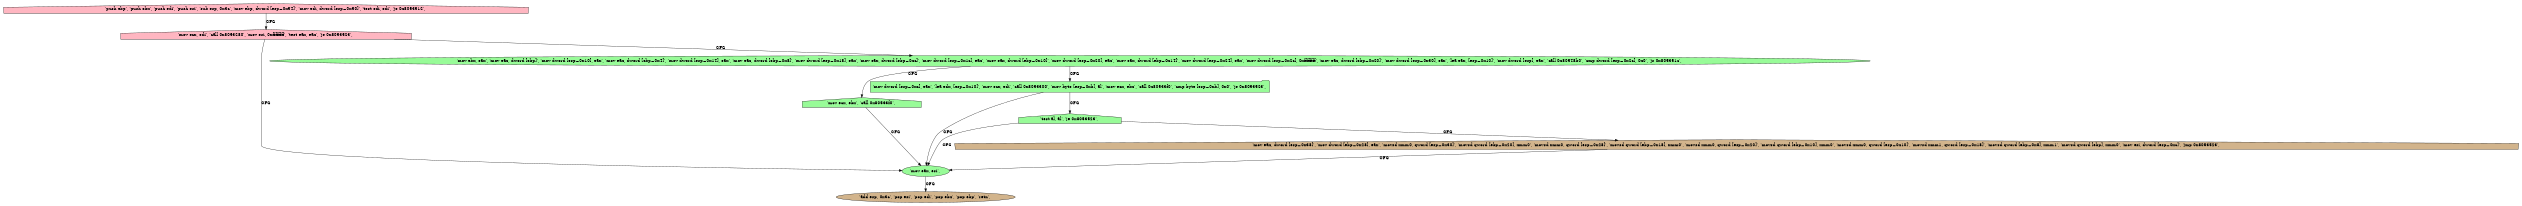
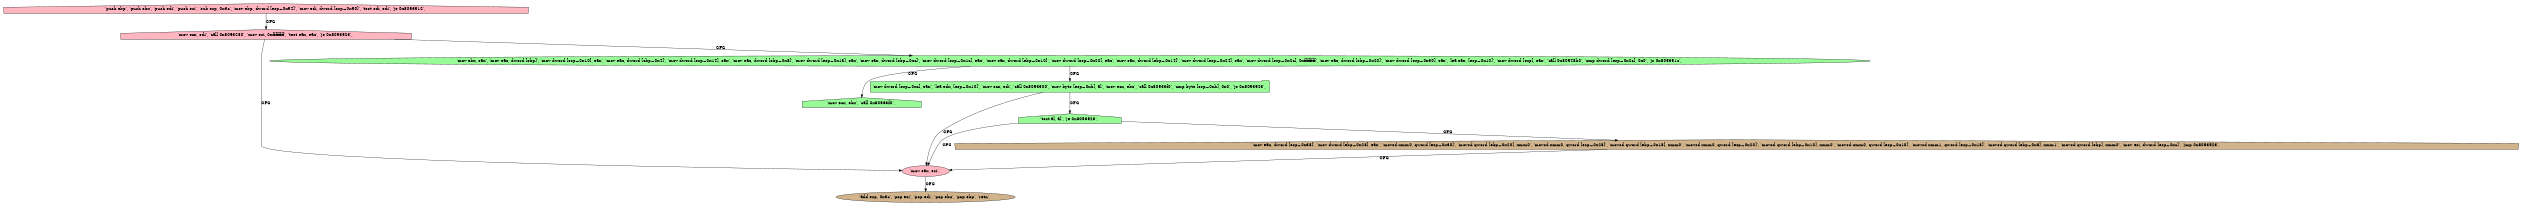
(892, 135) -> none
(926, 171) -> (926, 171)
